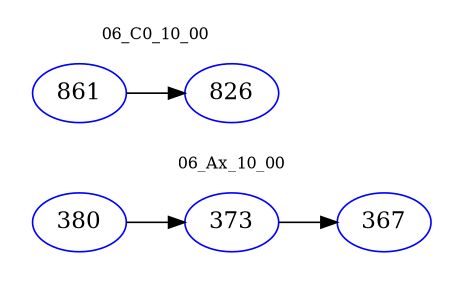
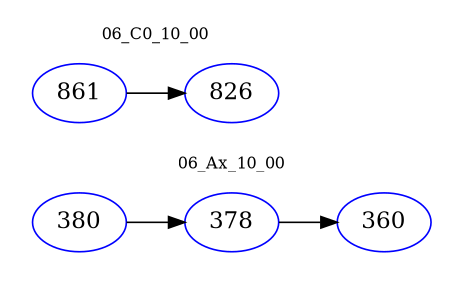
(232, 222) -> (232, 222)
(384, 222) -> (384, 222)
